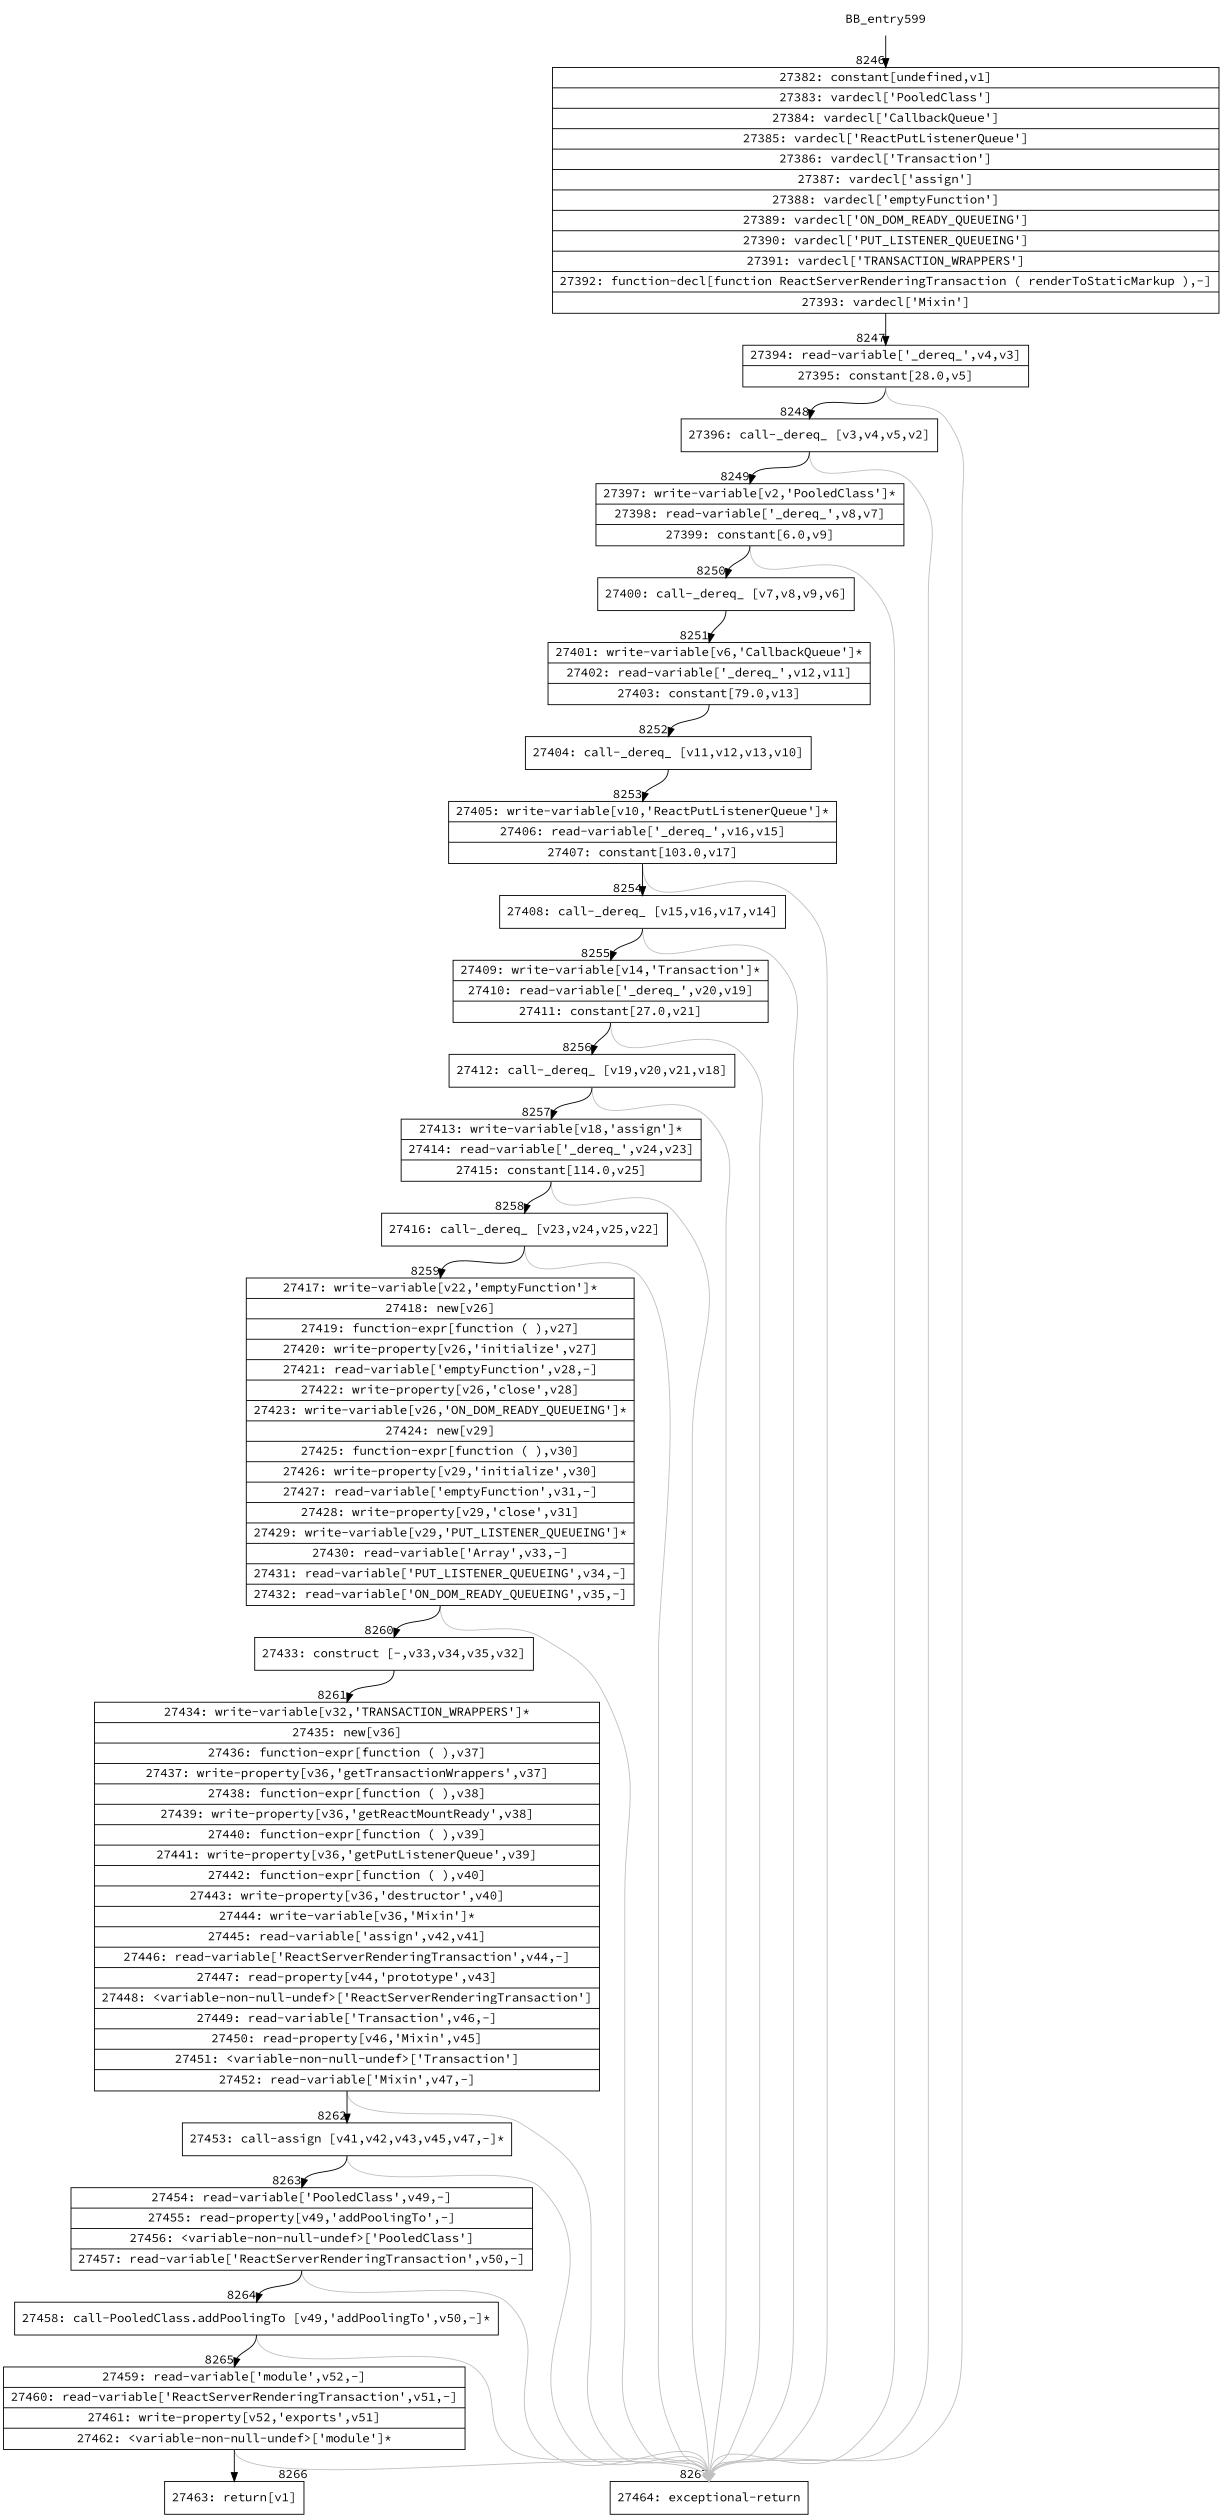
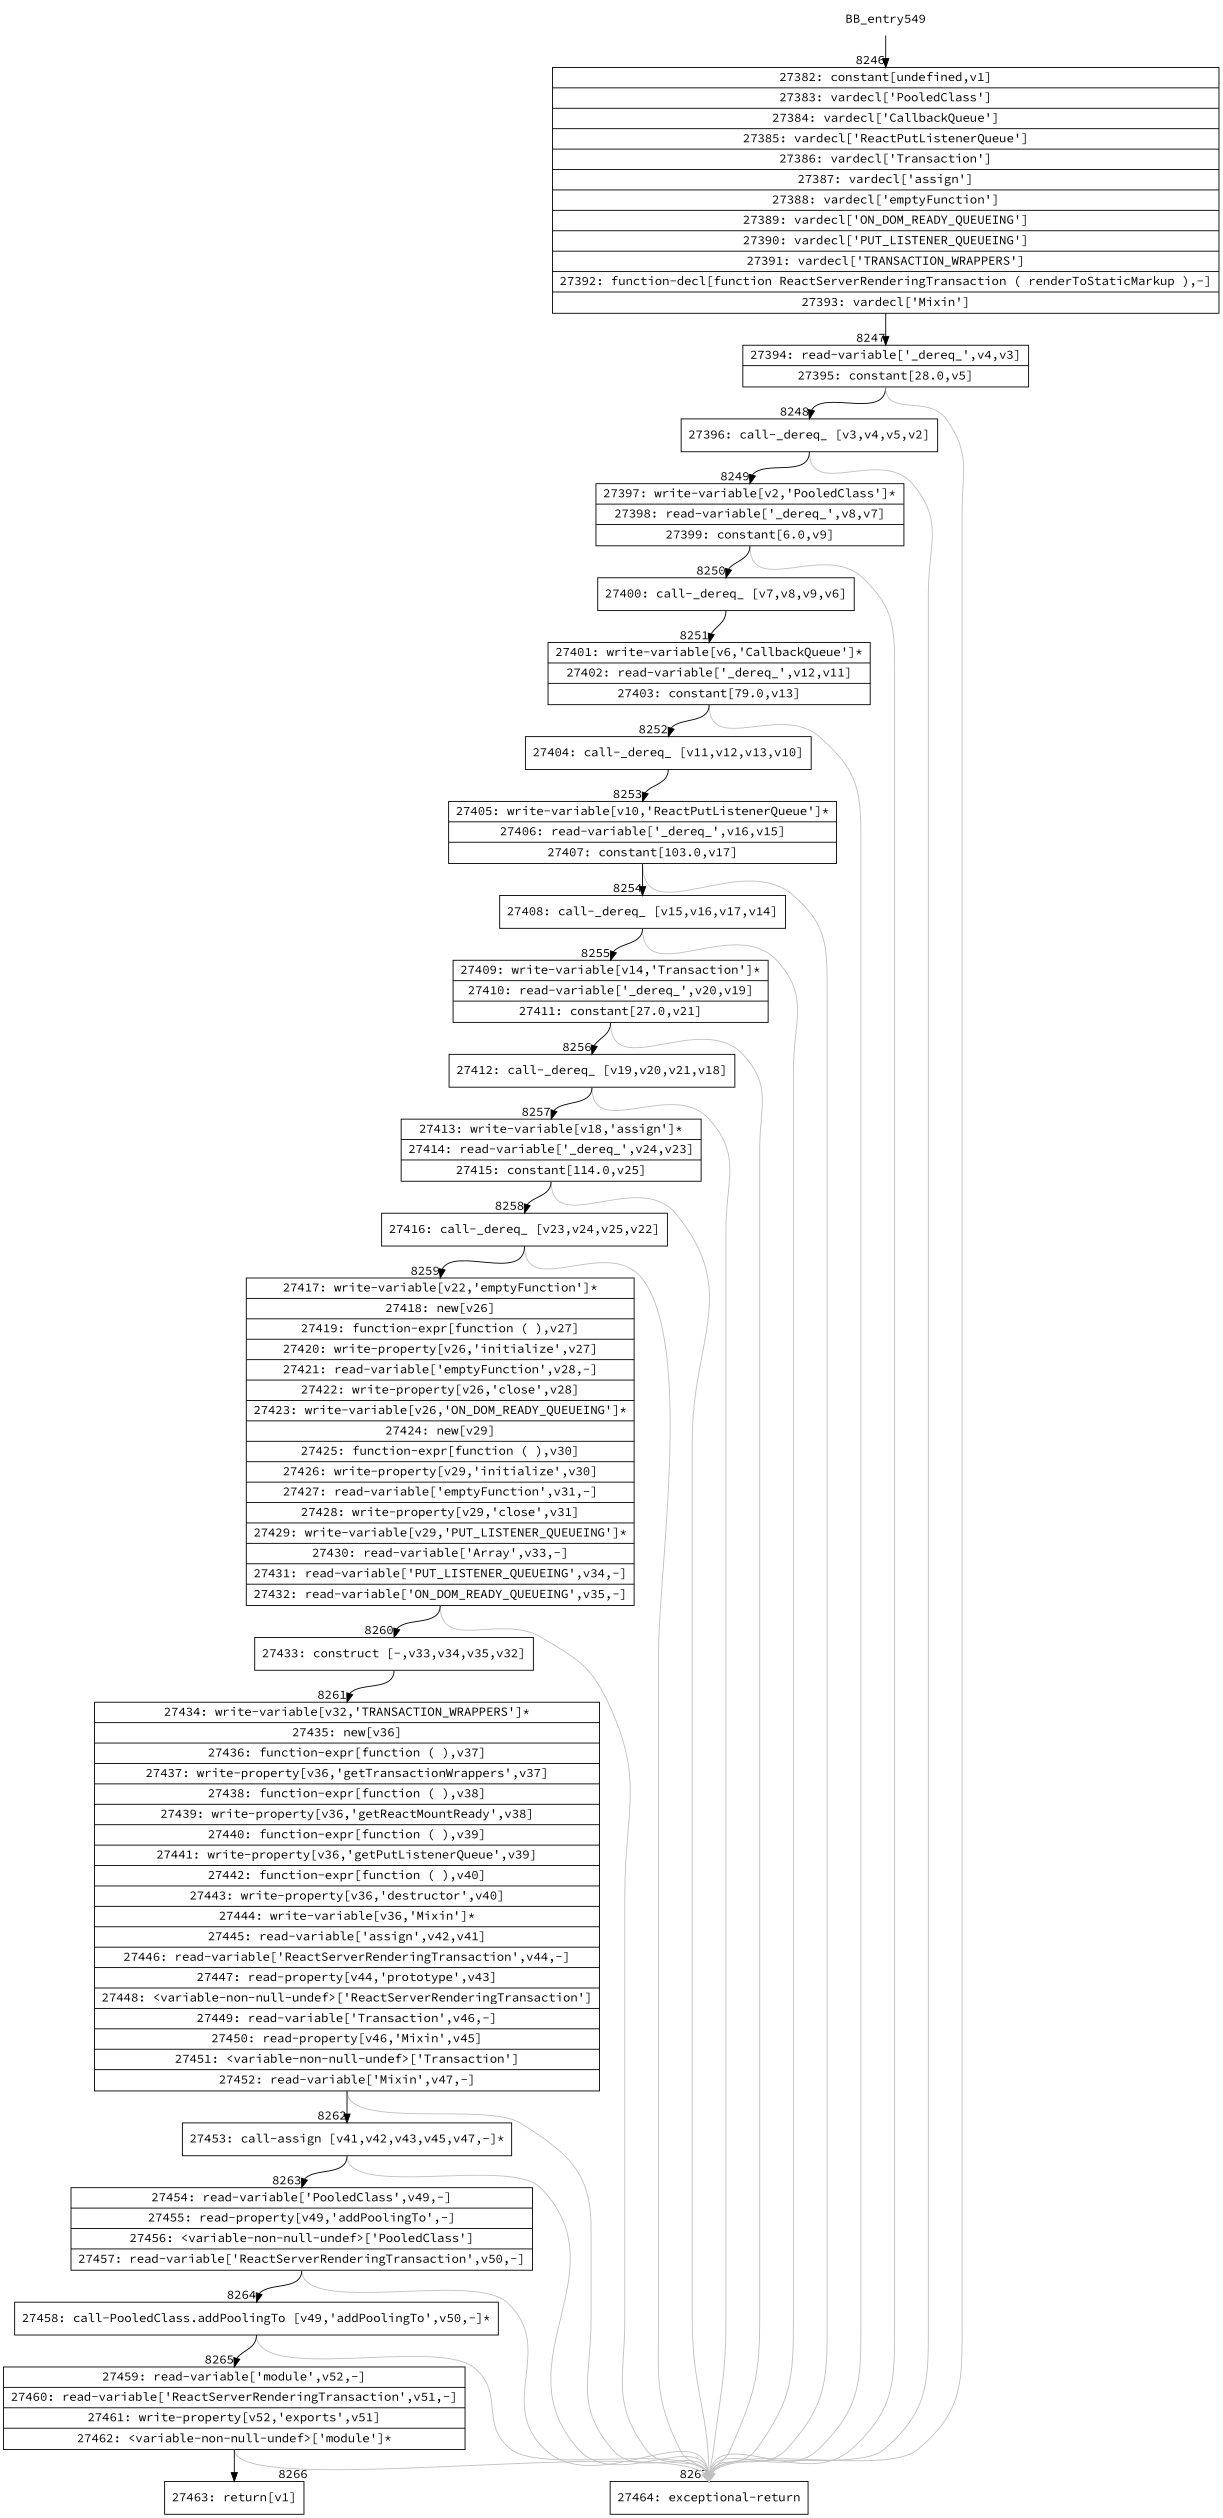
(886, 20) -> (886, 20)
none -> (861, 1588)
